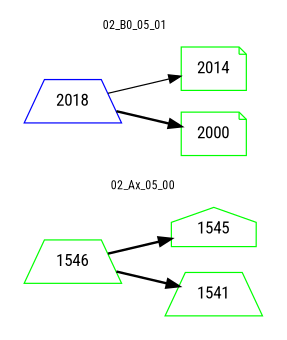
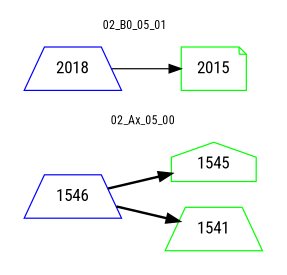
(214, 69) -> (214, 69)
(214, 134) -> none
(73, 262) -> (73, 197)
